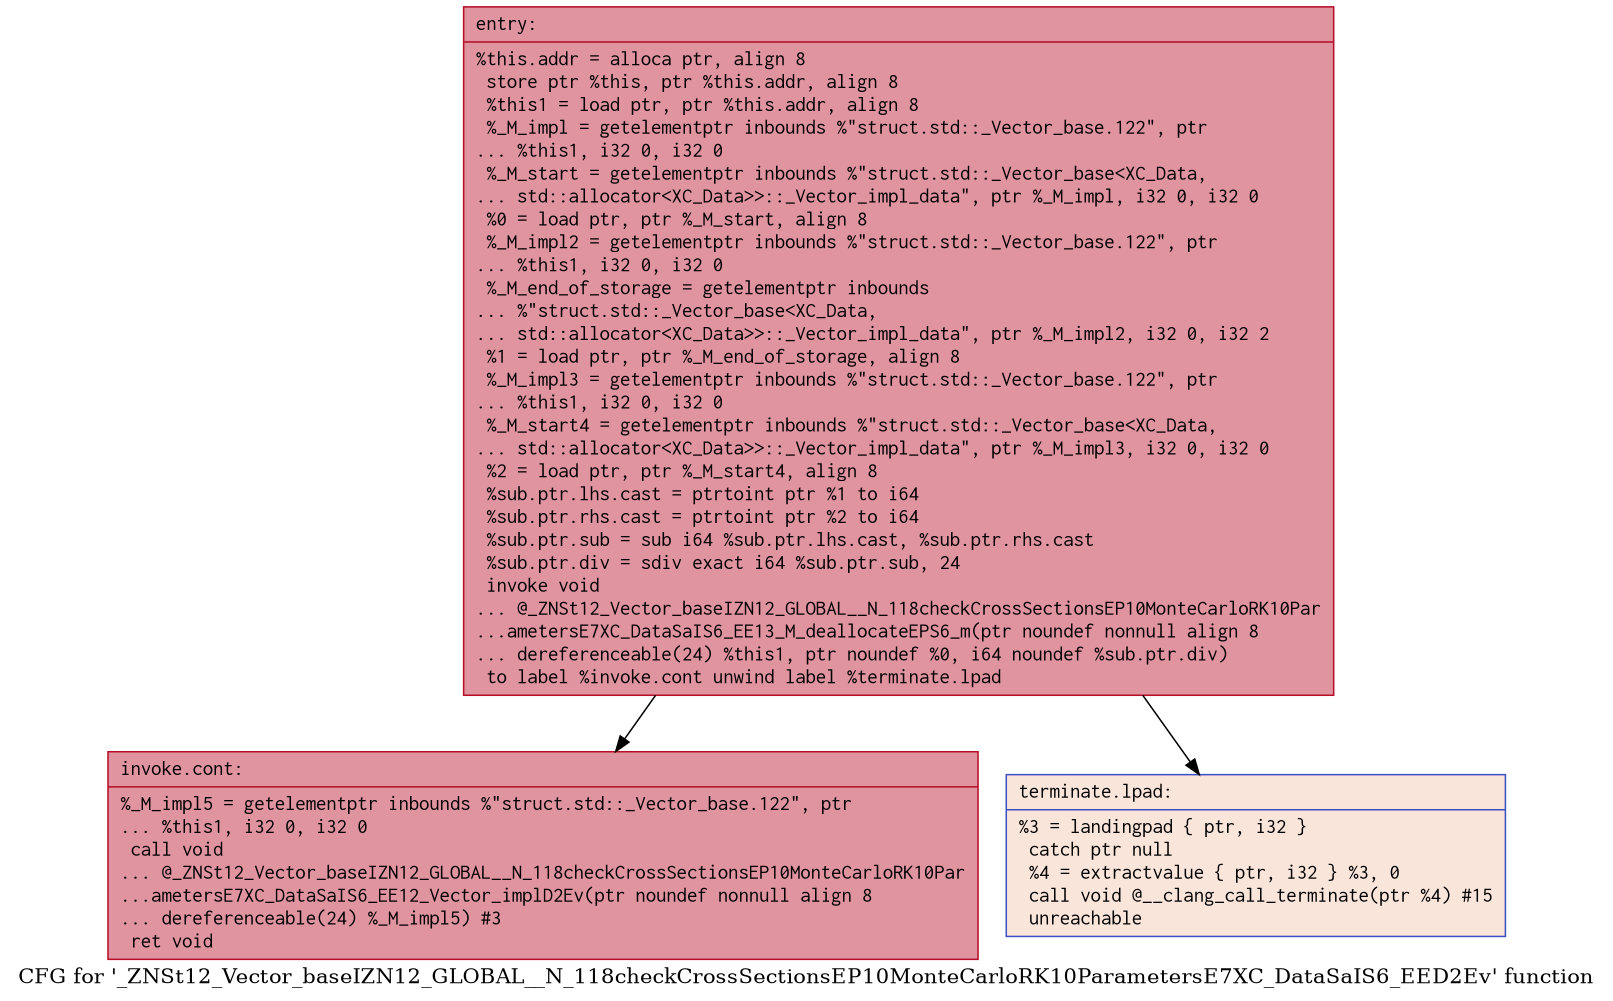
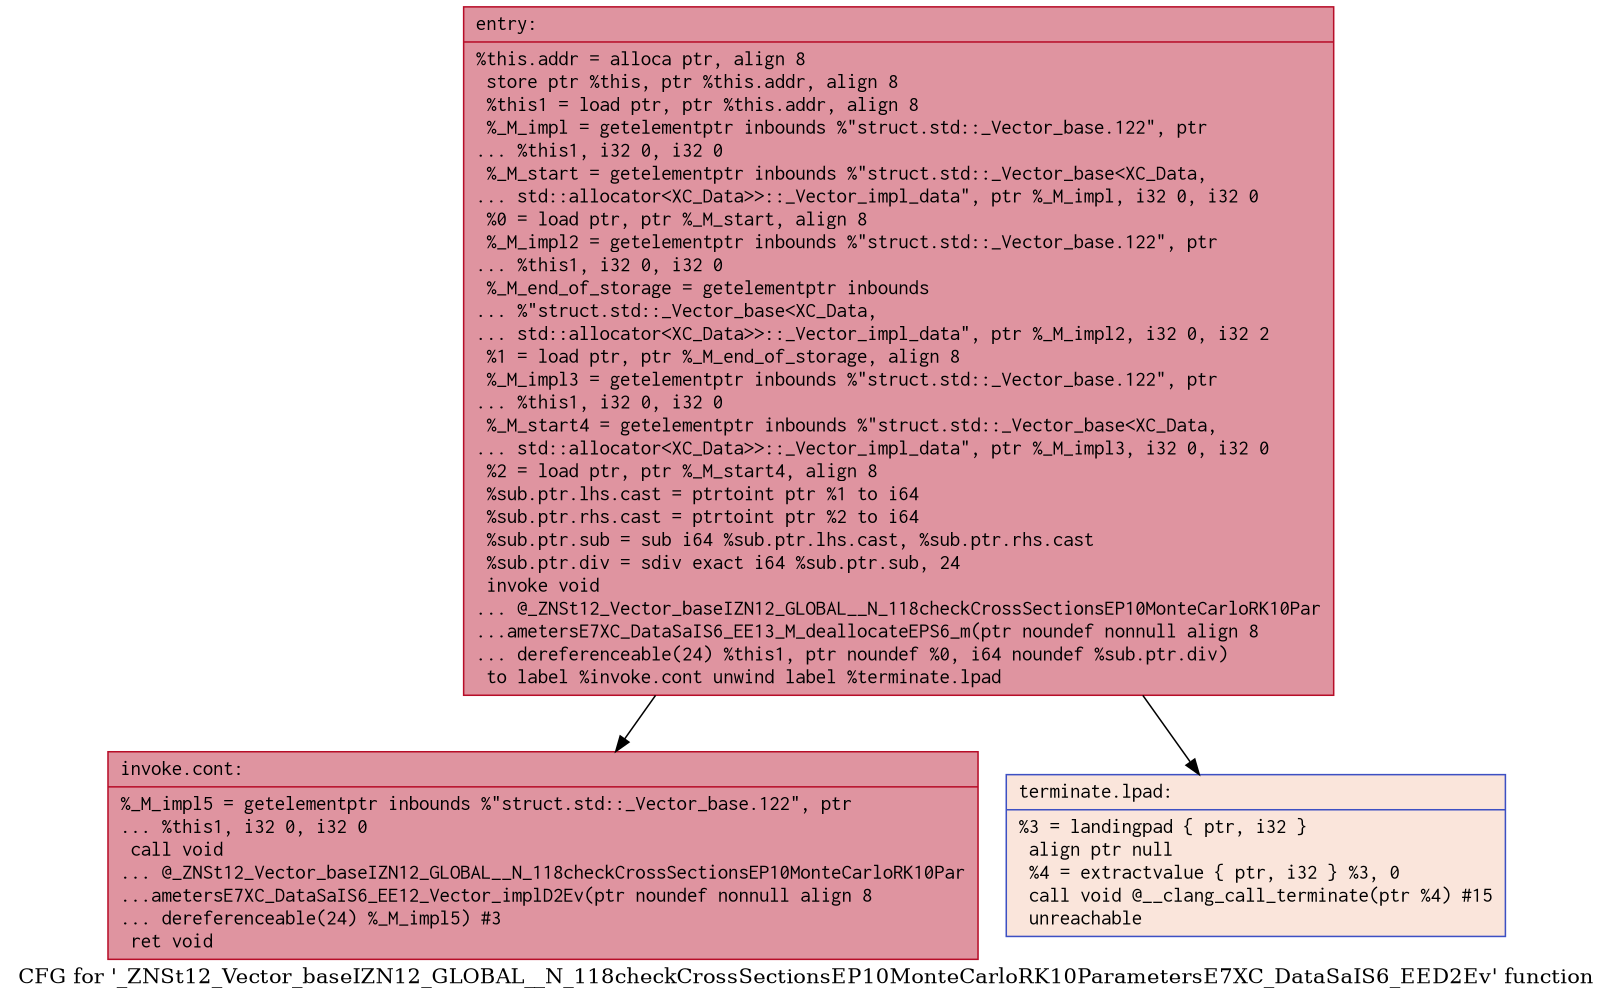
(1096, 849) -> (1096, 849)
